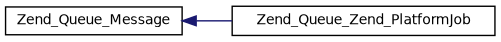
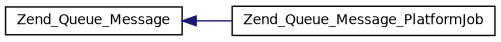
(364, 21) -> (364, 21)
